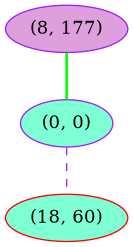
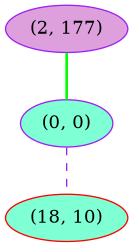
(67, 29) -> (67, 29)
(67, 218) -> (67, 218)
